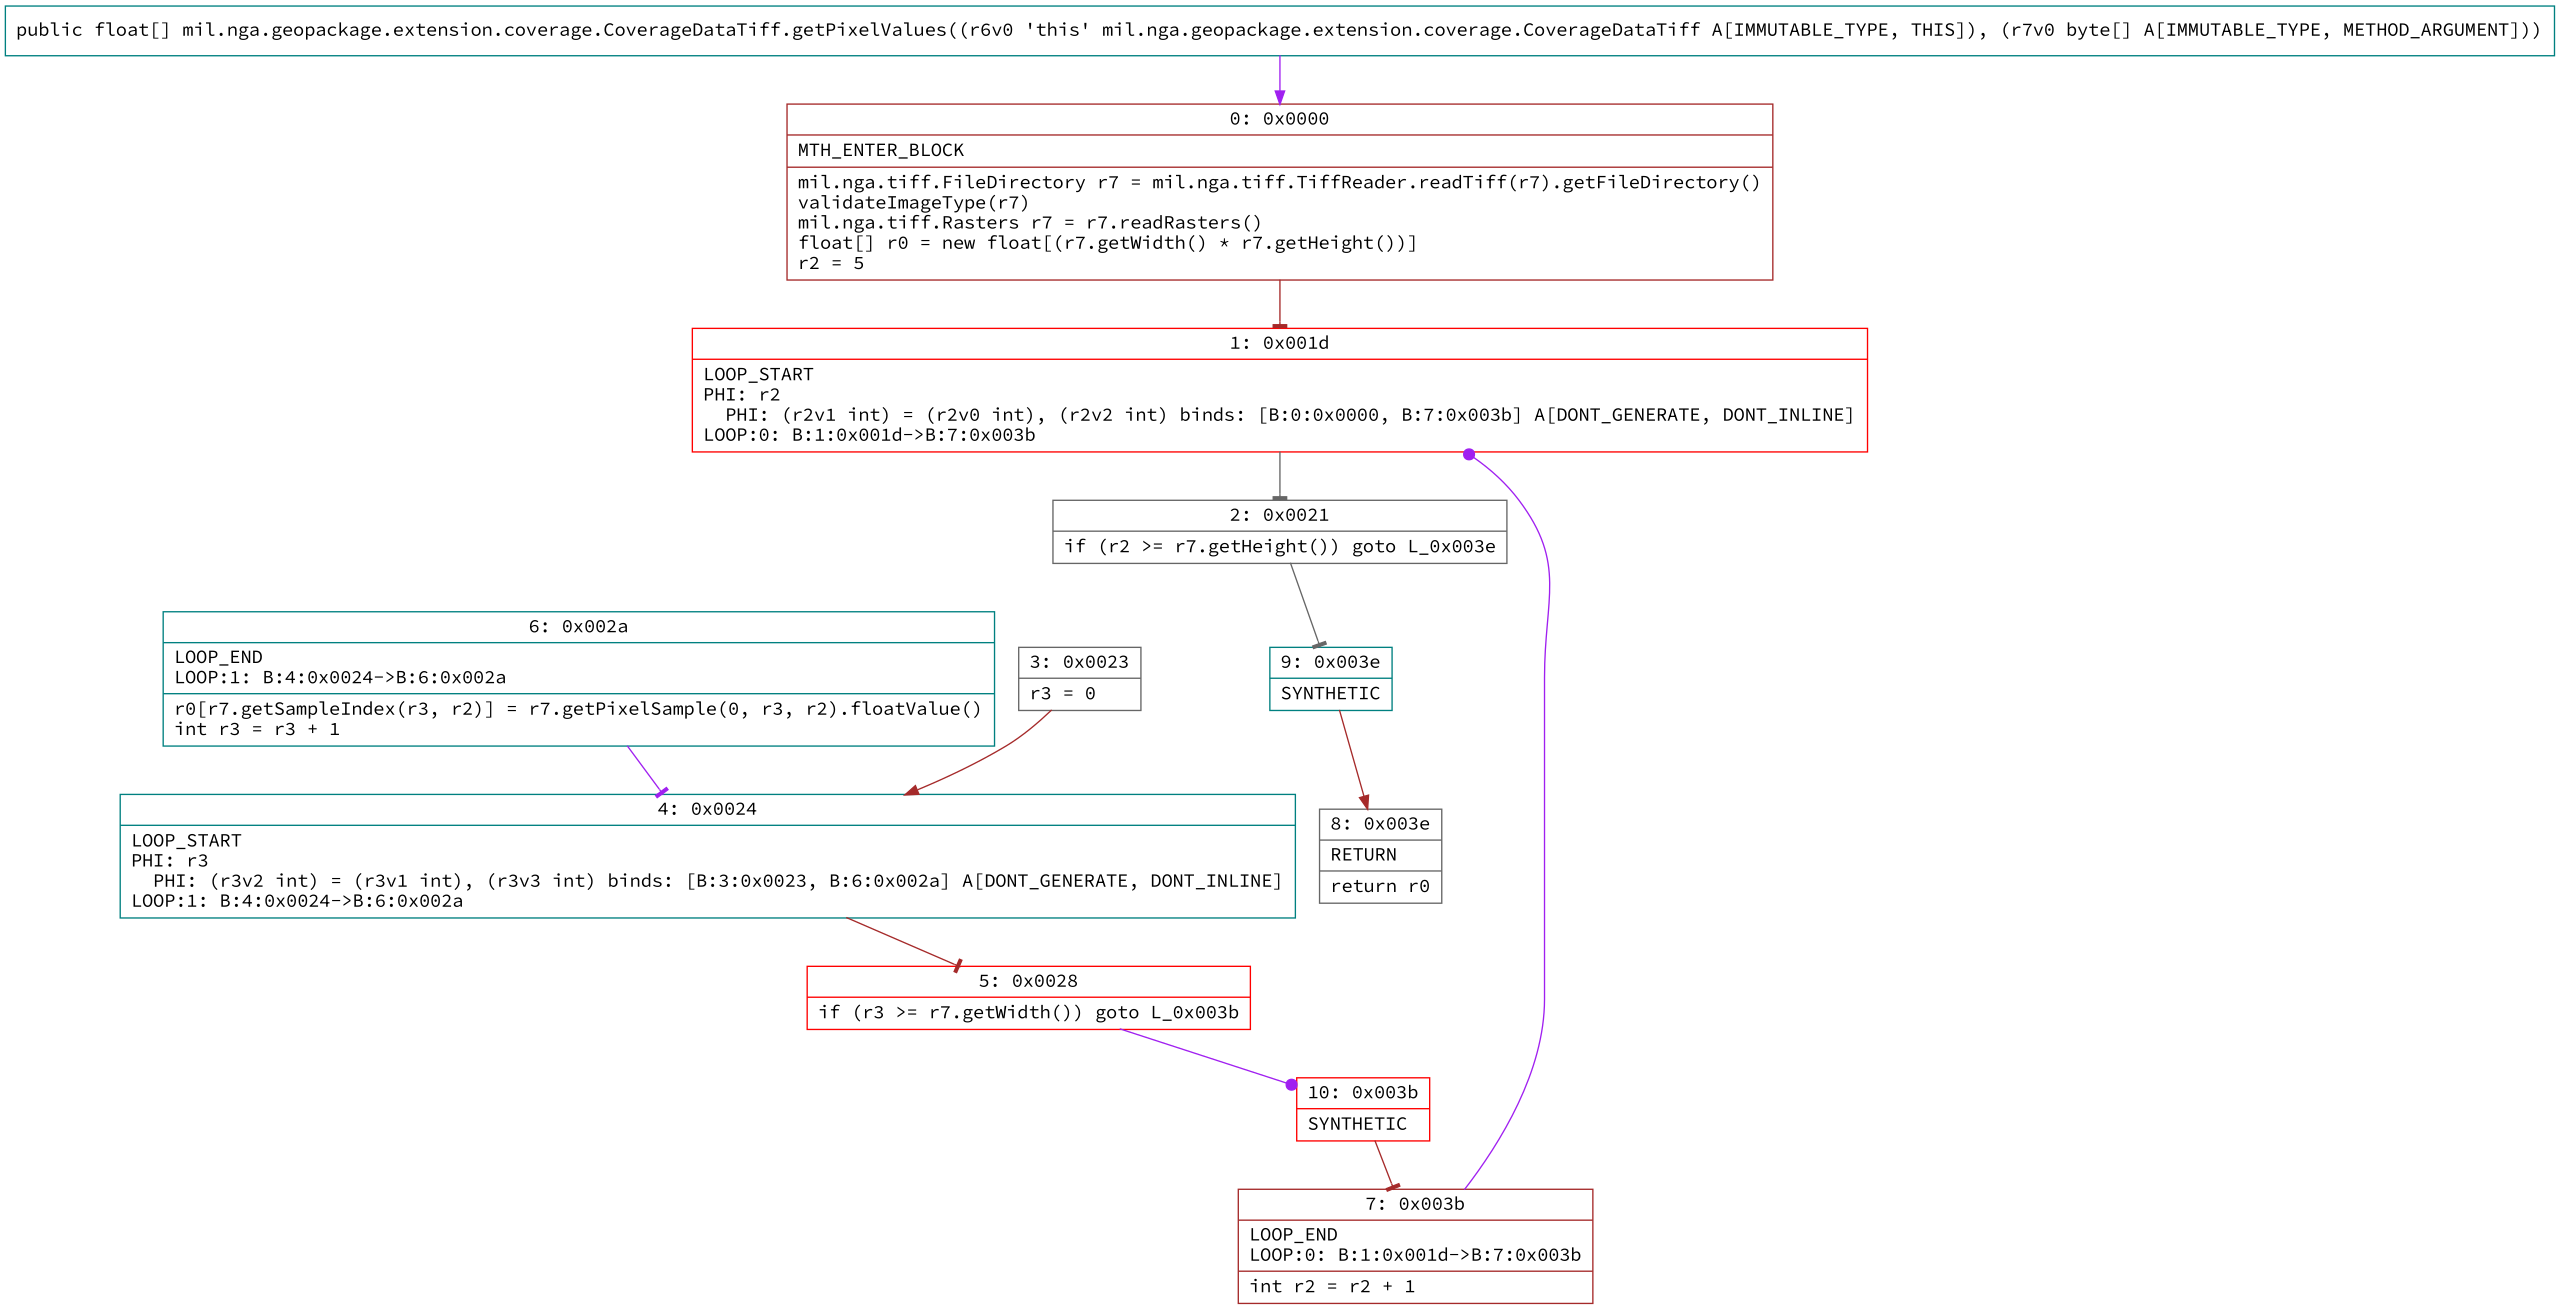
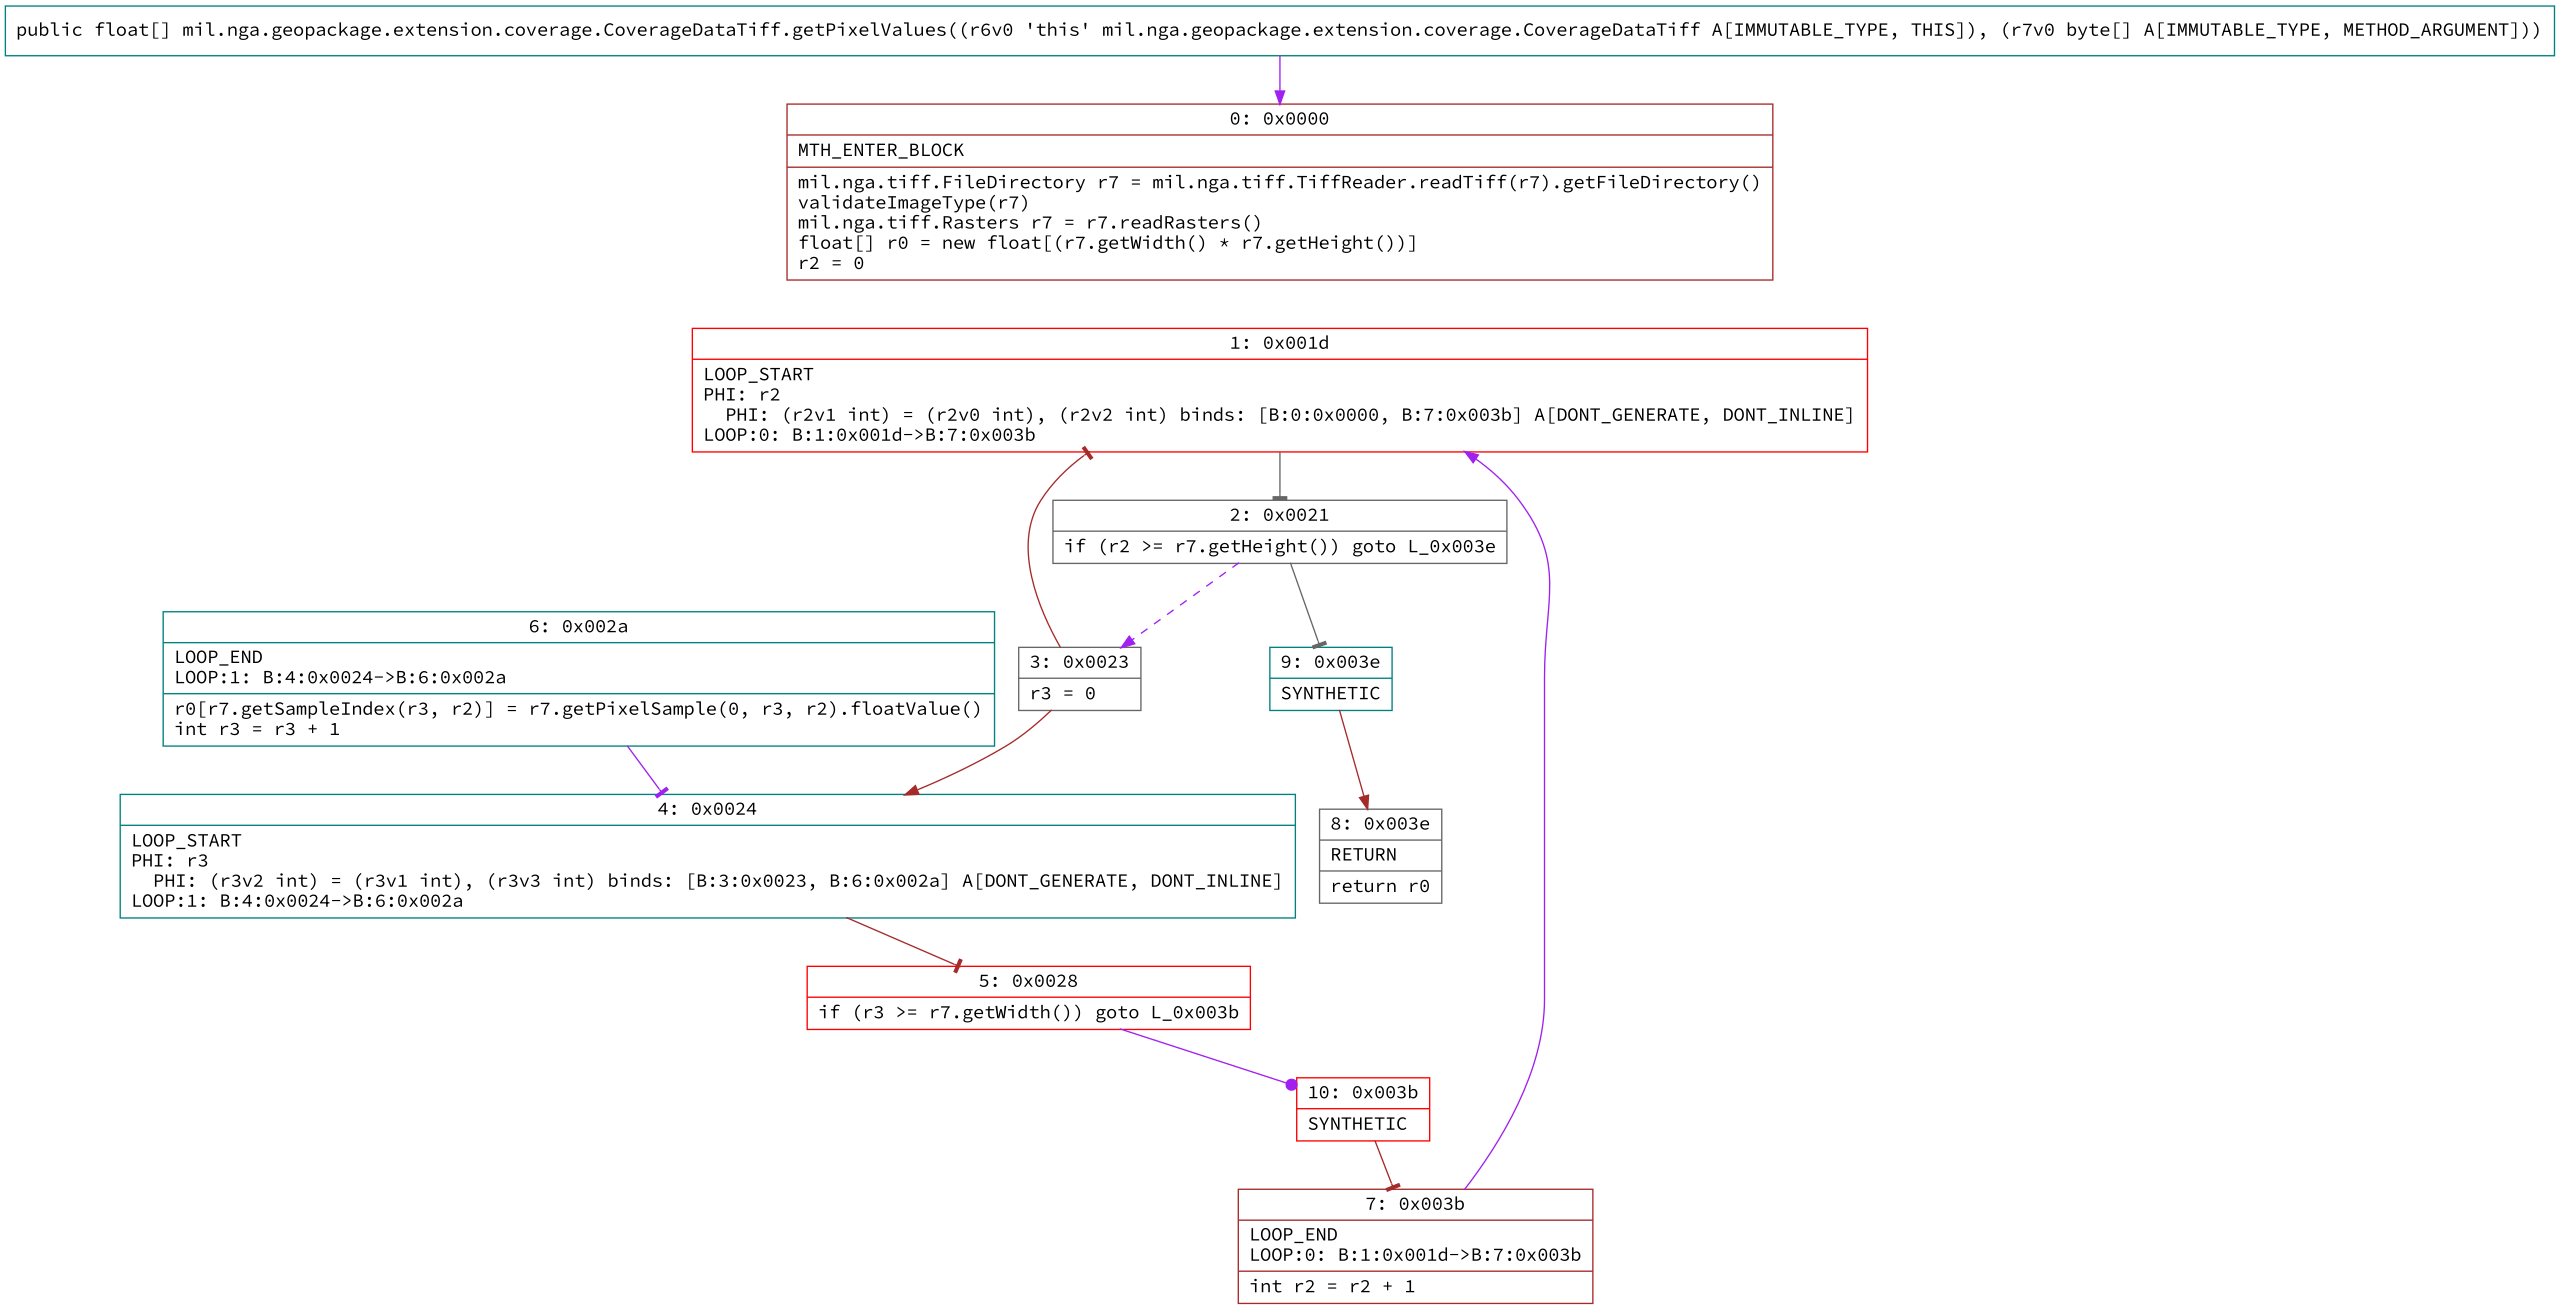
(831, 263) -> (831, 263)
(1280, 301) -> (1029, 545)
none -> (1185, 601)
(1545, 820) -> (1545, 820)
